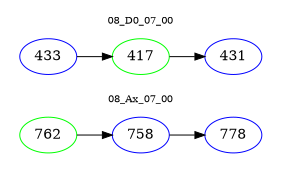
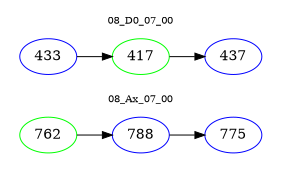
(233, 57) -> (233, 57)
(141, 135) -> (141, 135)
(233, 135) -> (233, 135)
